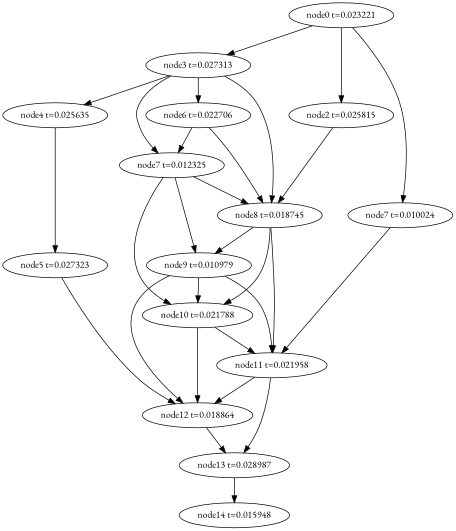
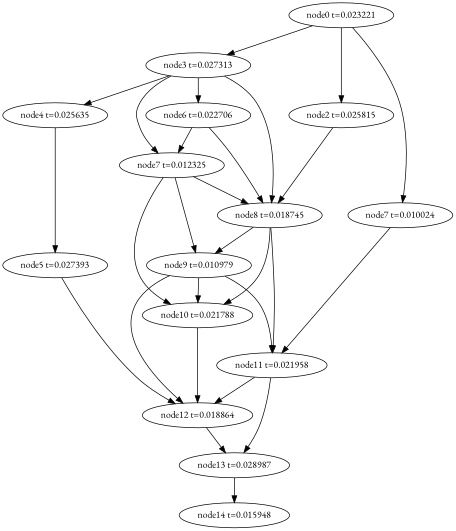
(55, 265) -> (55, 265)
(232, 338) -> none
